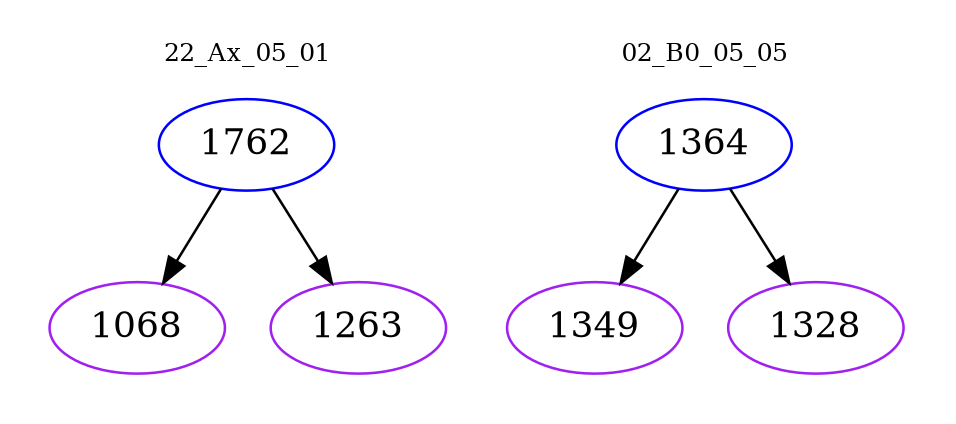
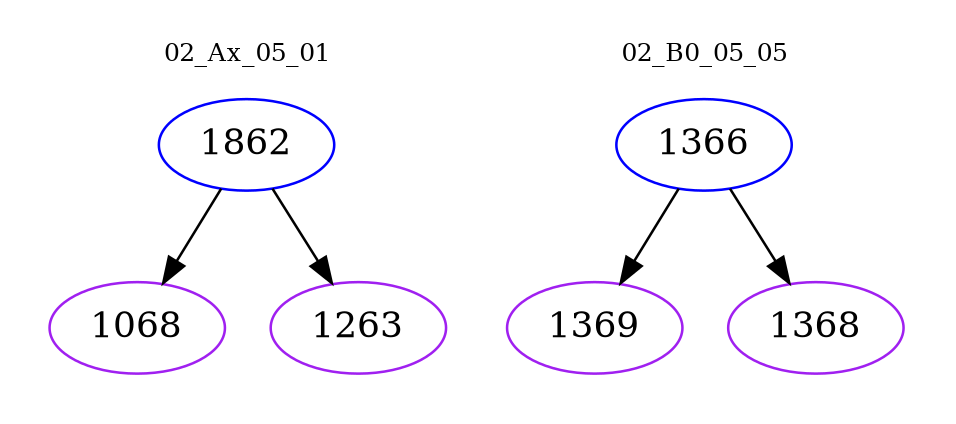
(248, 55) -> (248, 55)
(247, 145) -> (247, 145)
(704, 145) -> (704, 145)
(595, 328) -> (595, 328)
(816, 328) -> (816, 328)
